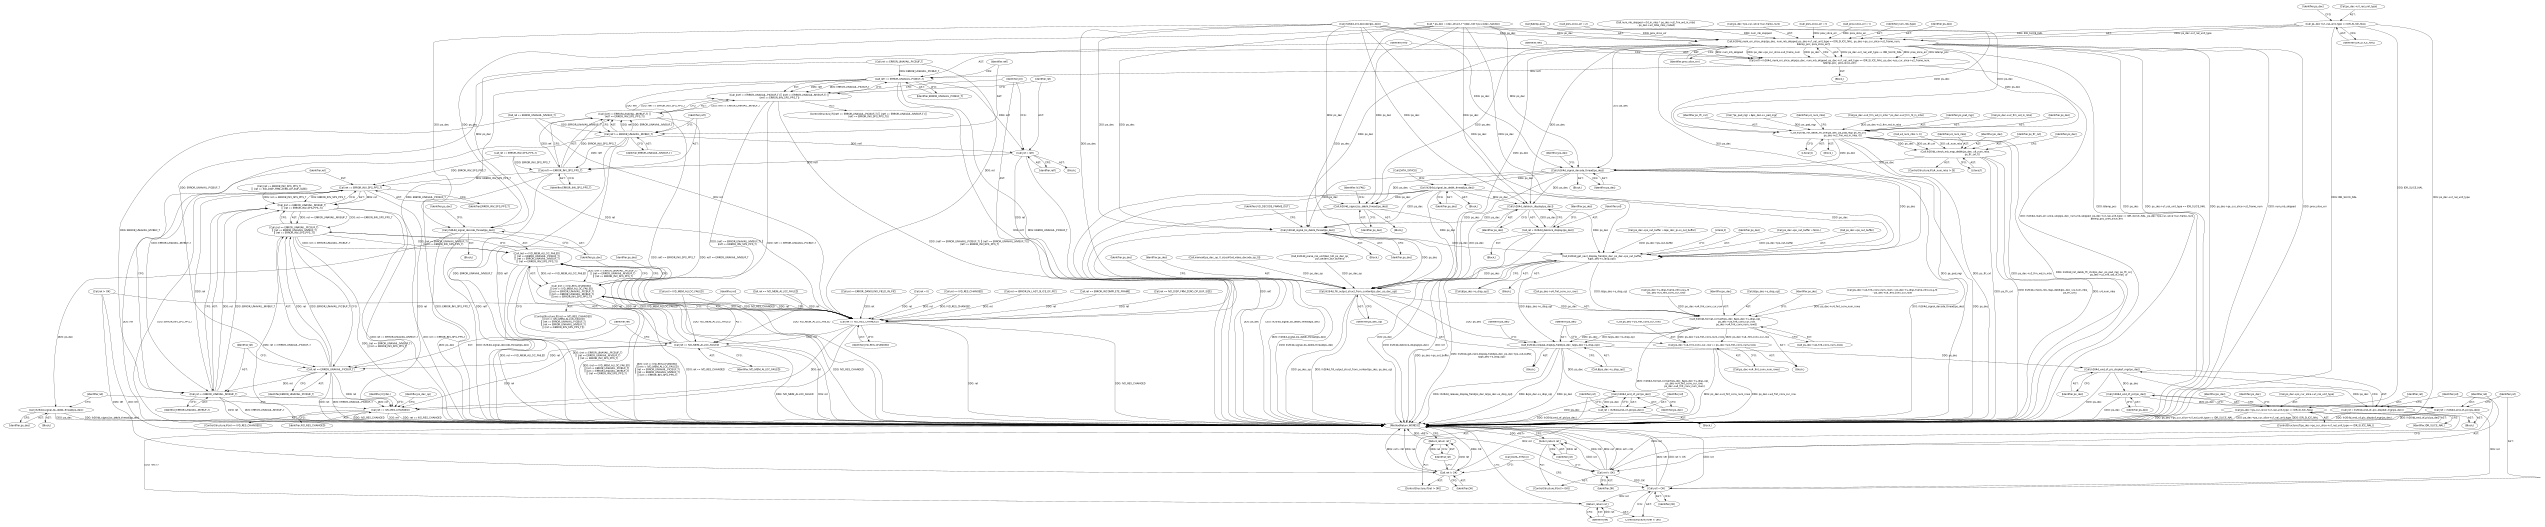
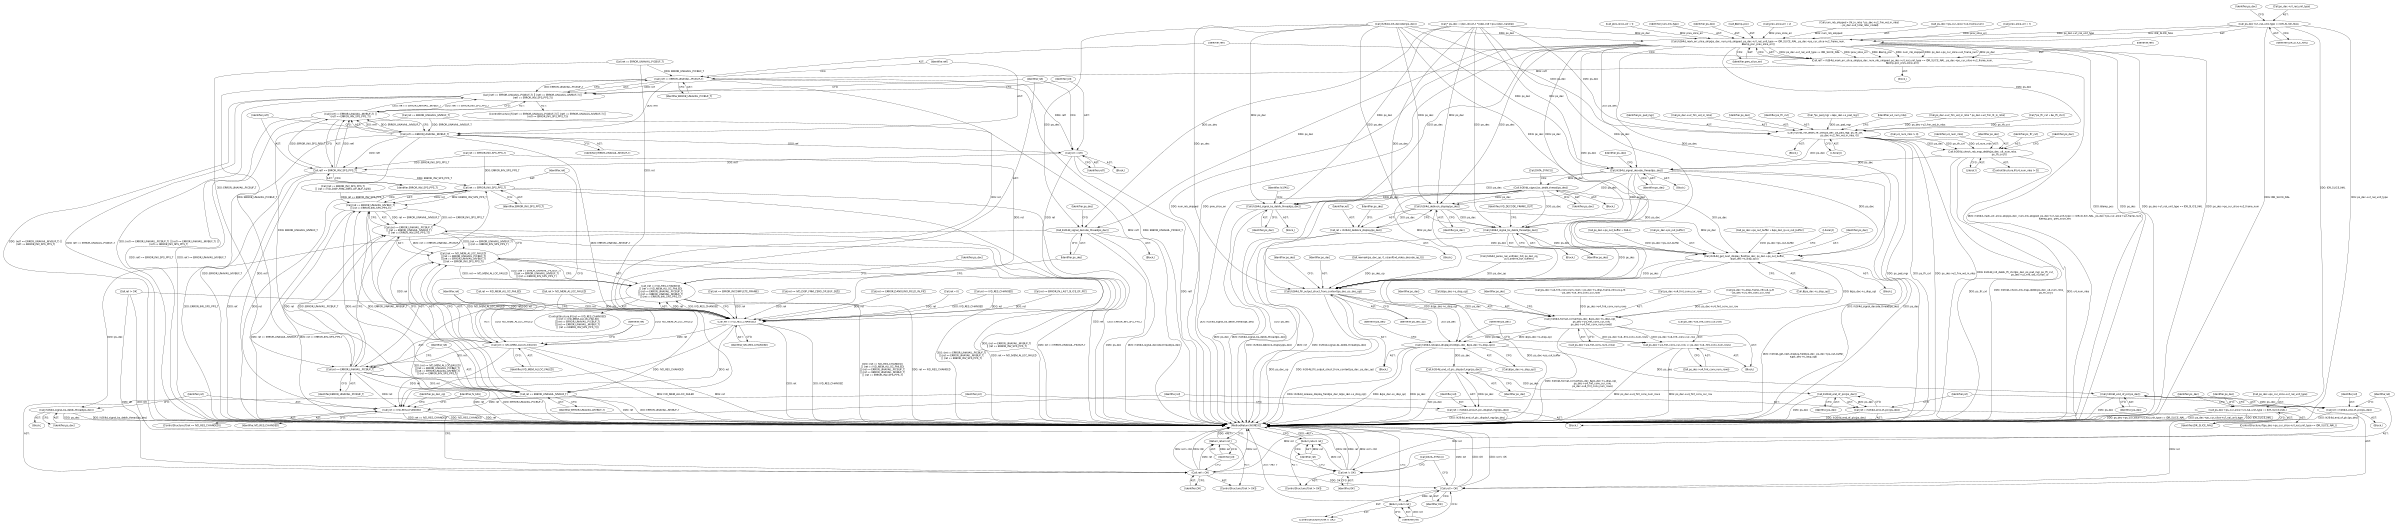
none -> (2047, 115)
(2258, 381) -> none
(2094, 402) -> (1435, 402)
